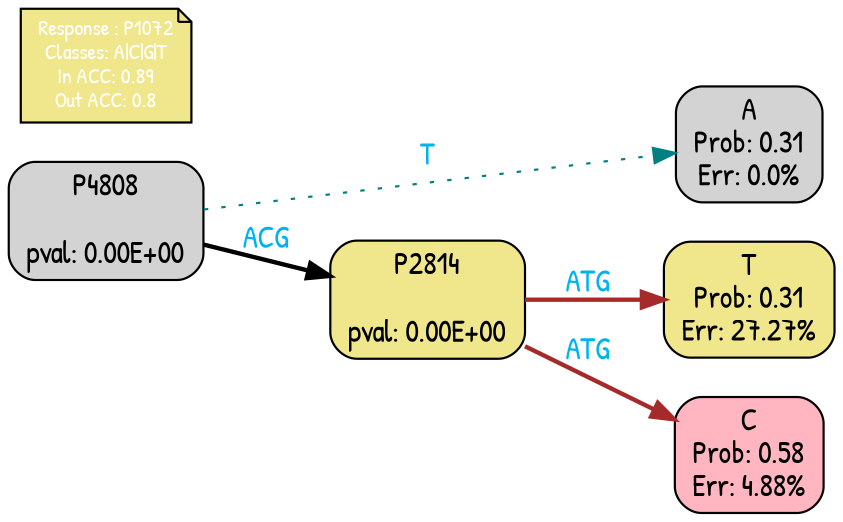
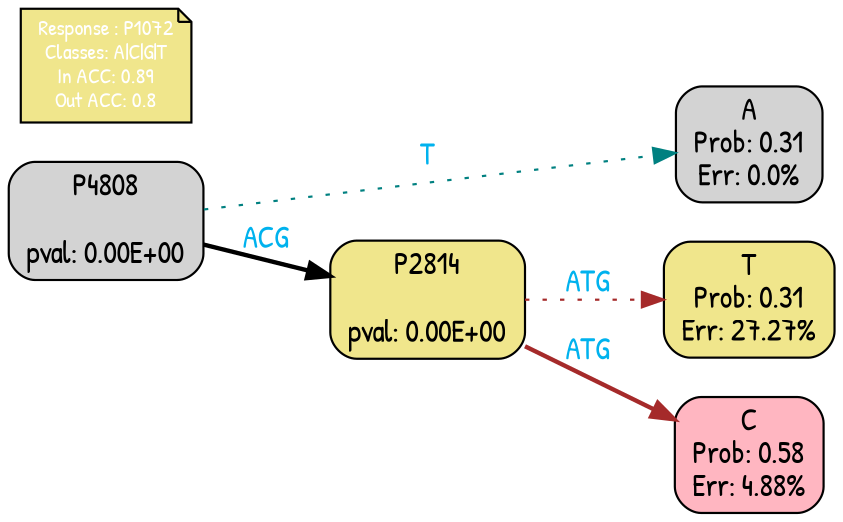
(583, 300) -> (583, 300)
